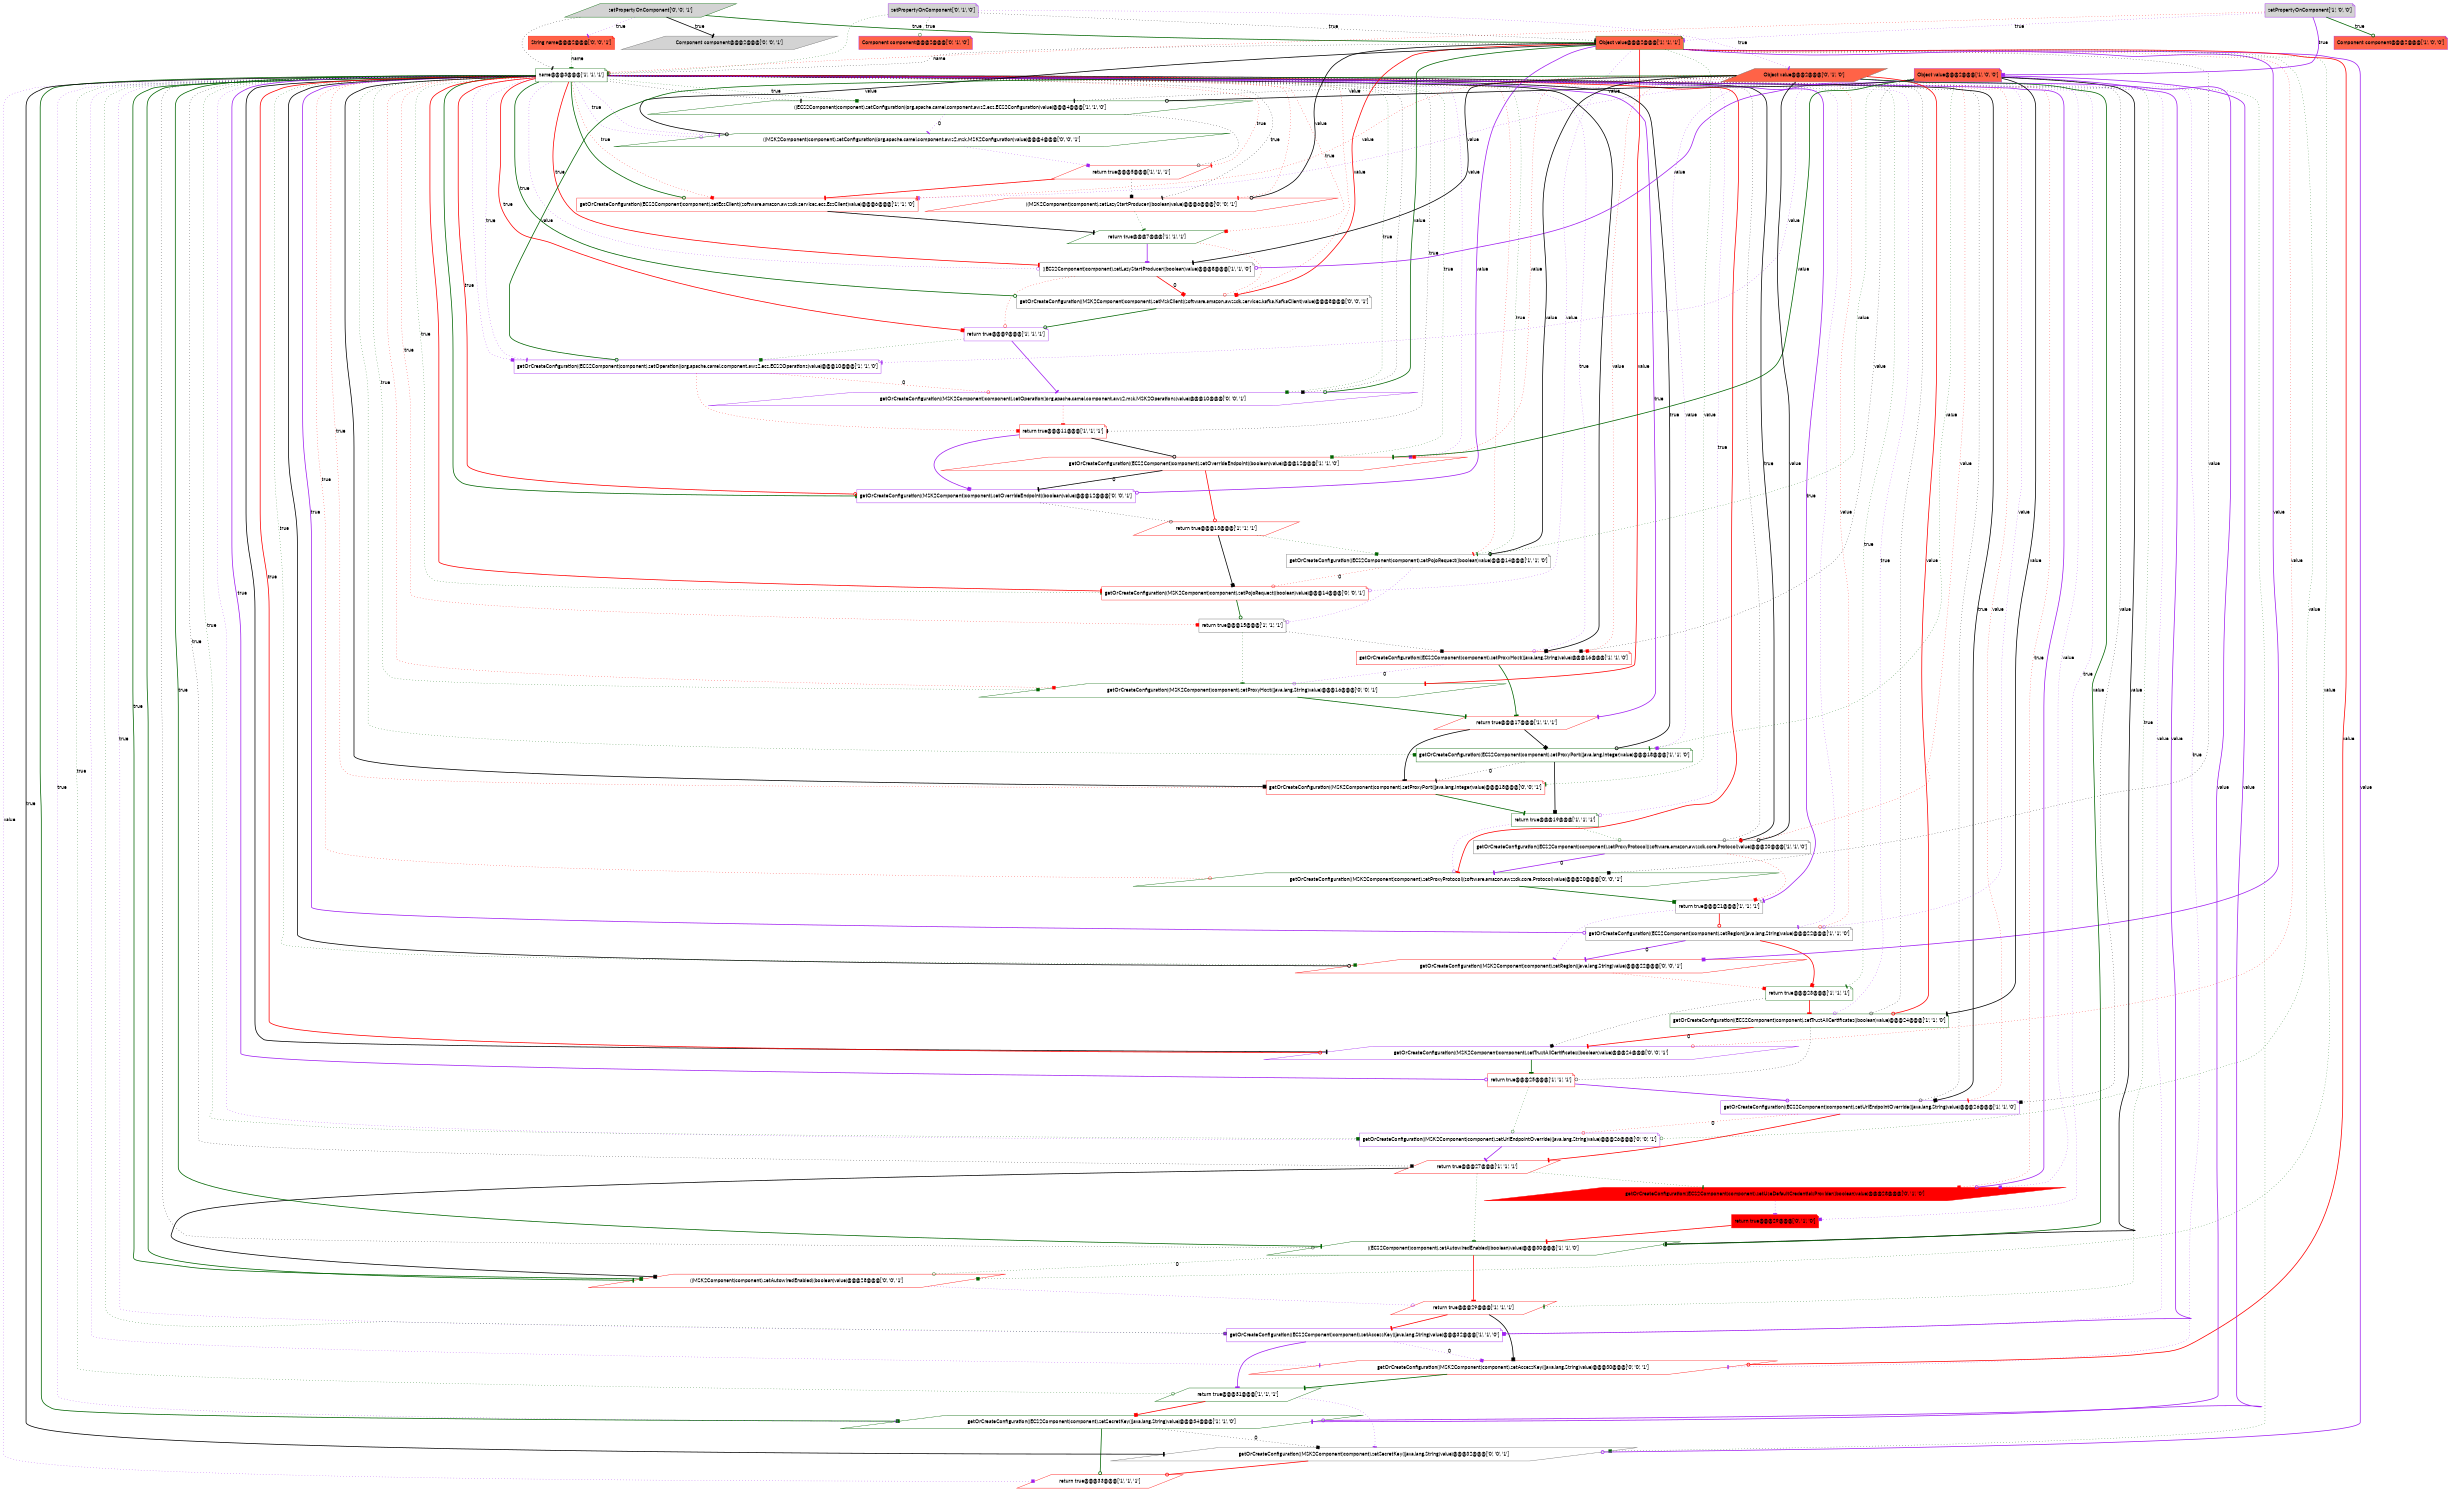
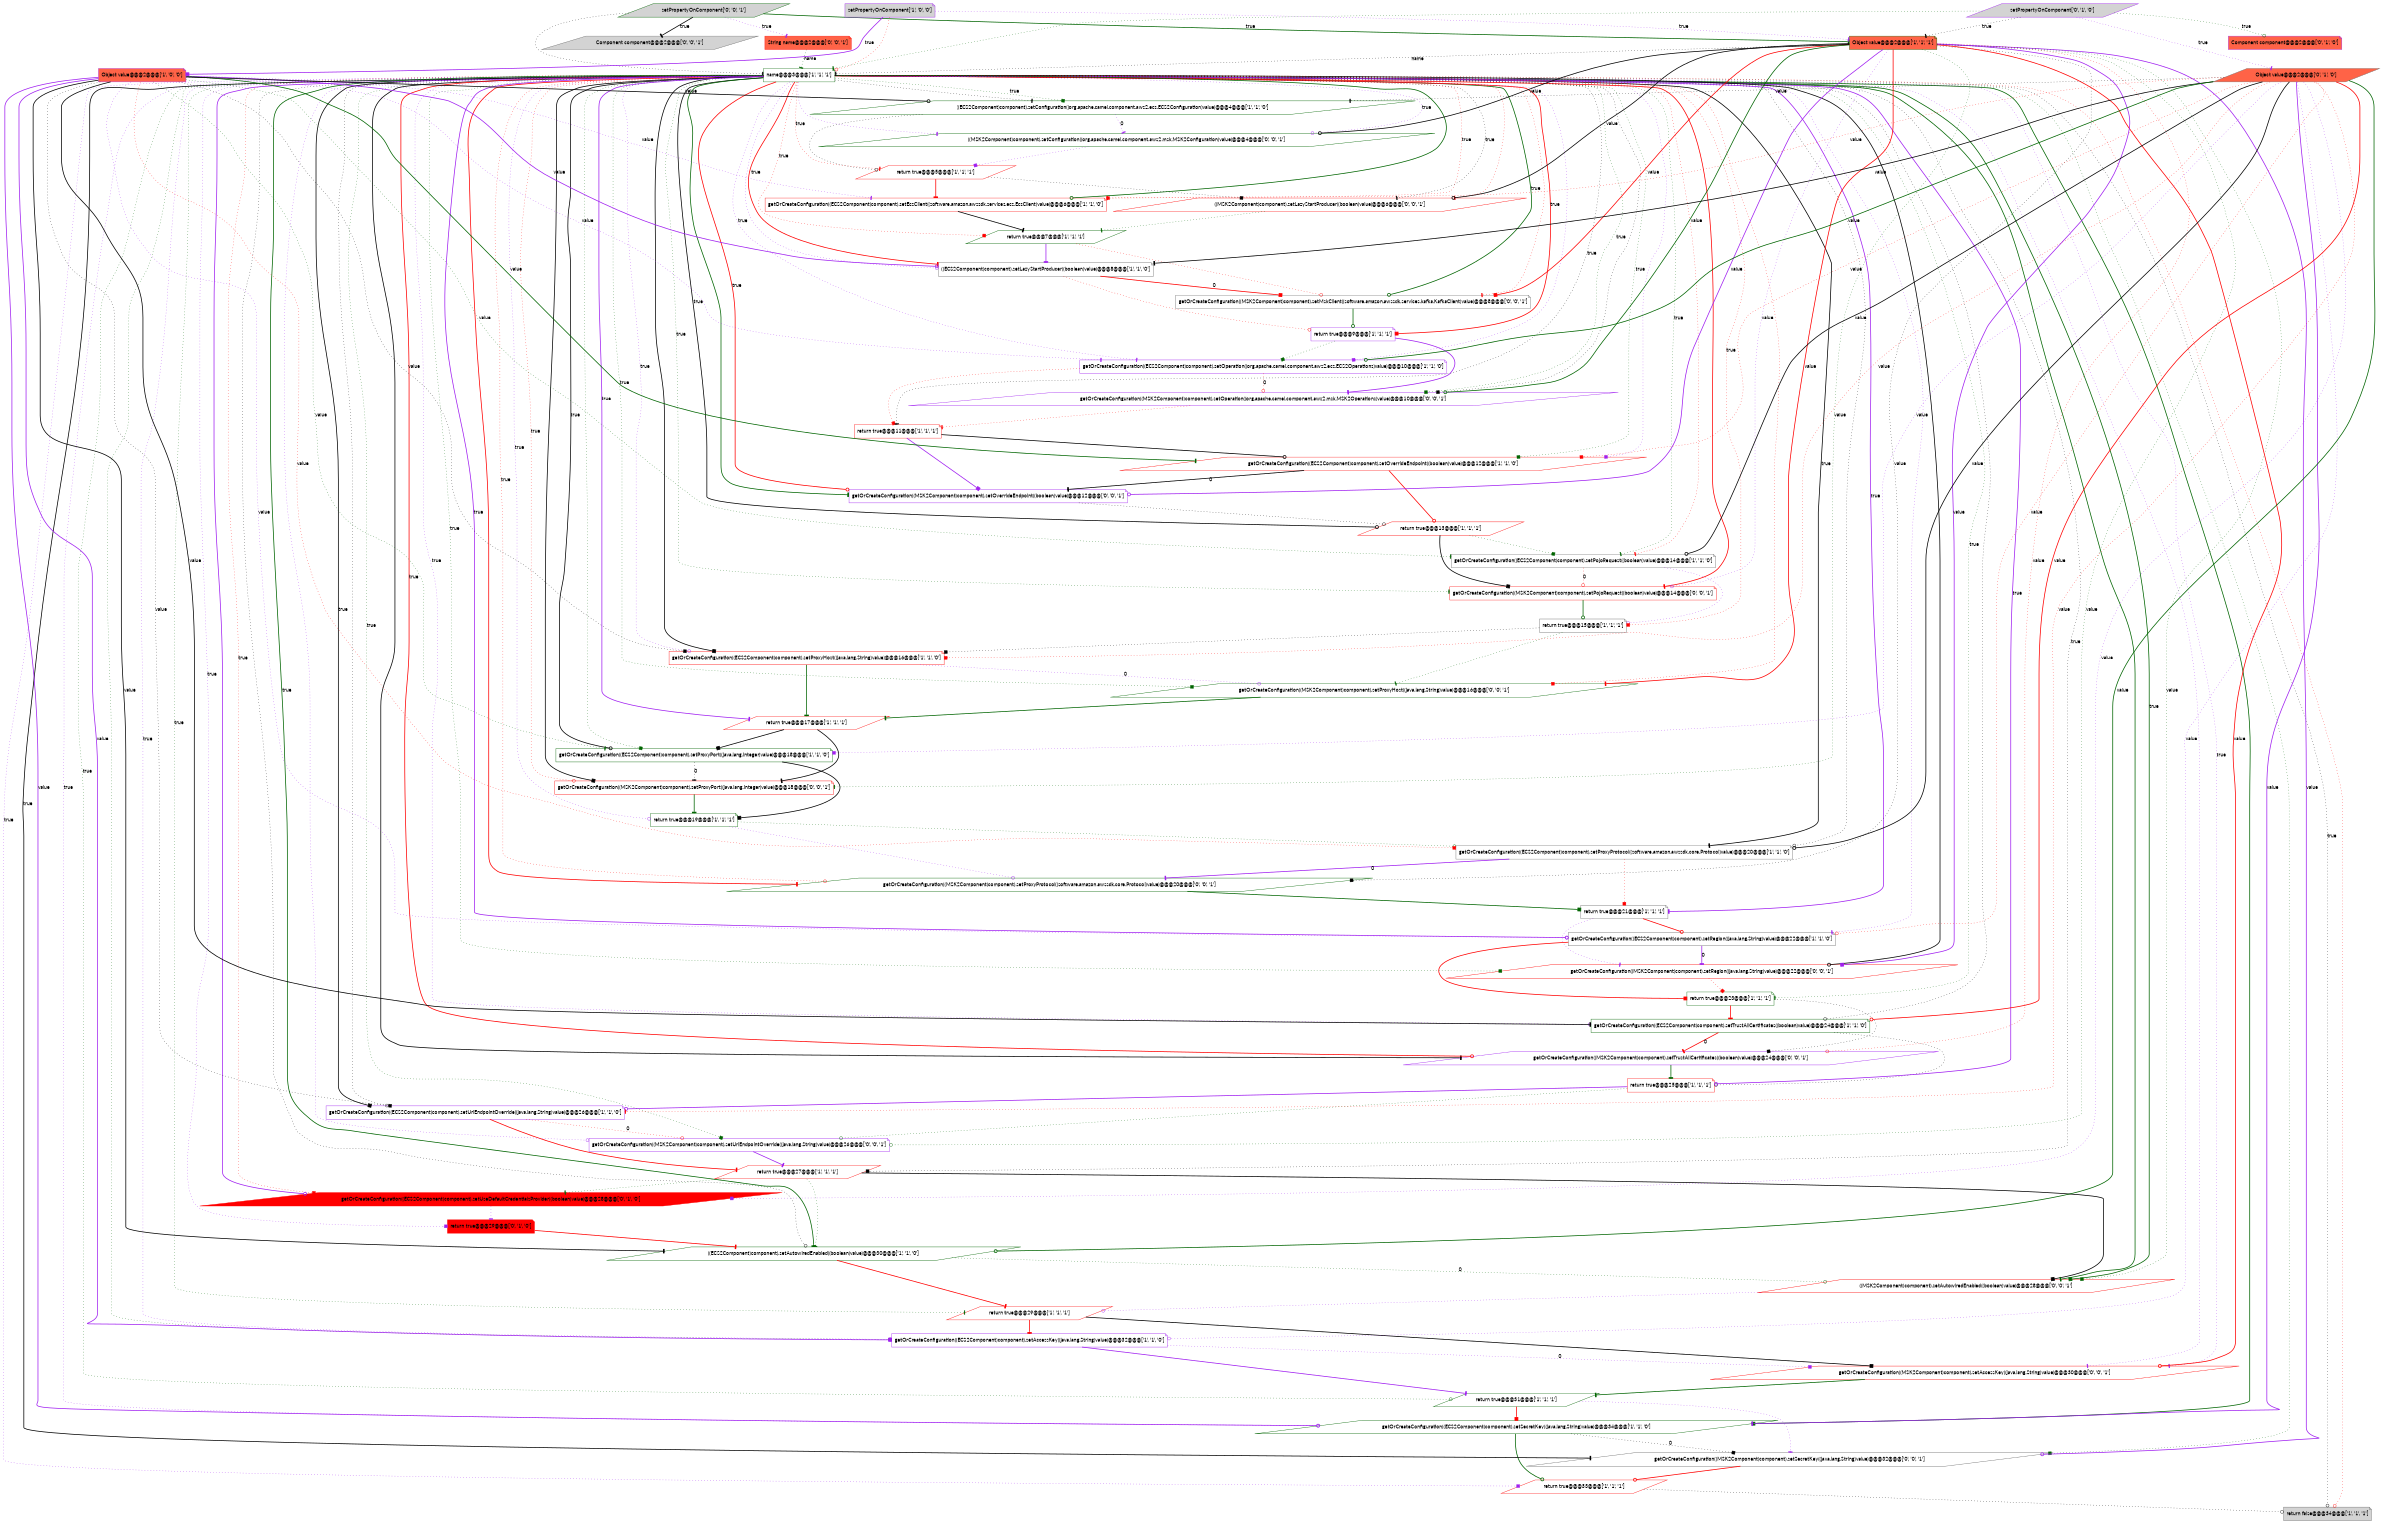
(933, 10) -> (2052, 10)
(2391, 43) -> none
(1250, 46) -> (1343, 59)
none -> (797, 508)
(10, 820) -> (9, 820)
none -> (2328, 1514)
